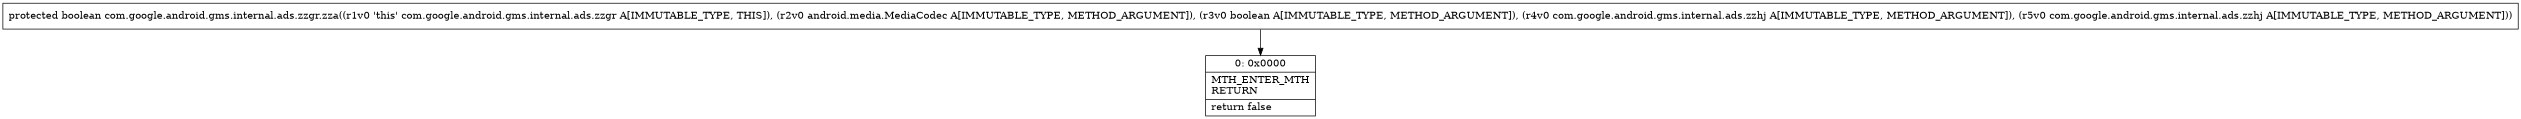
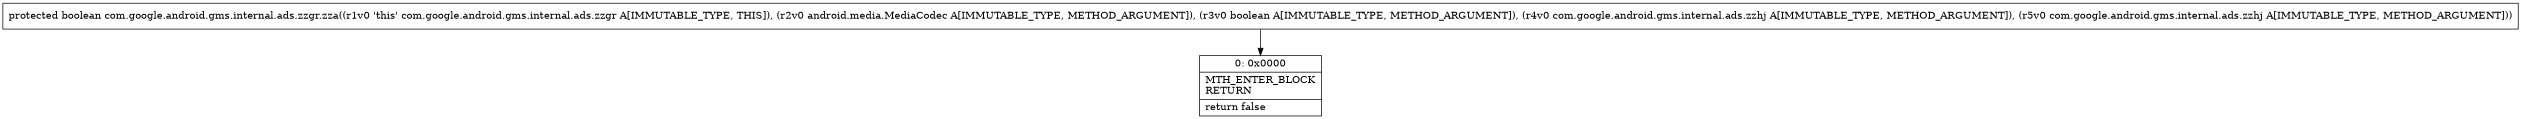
(1261, 80) -> (1261, 80)
